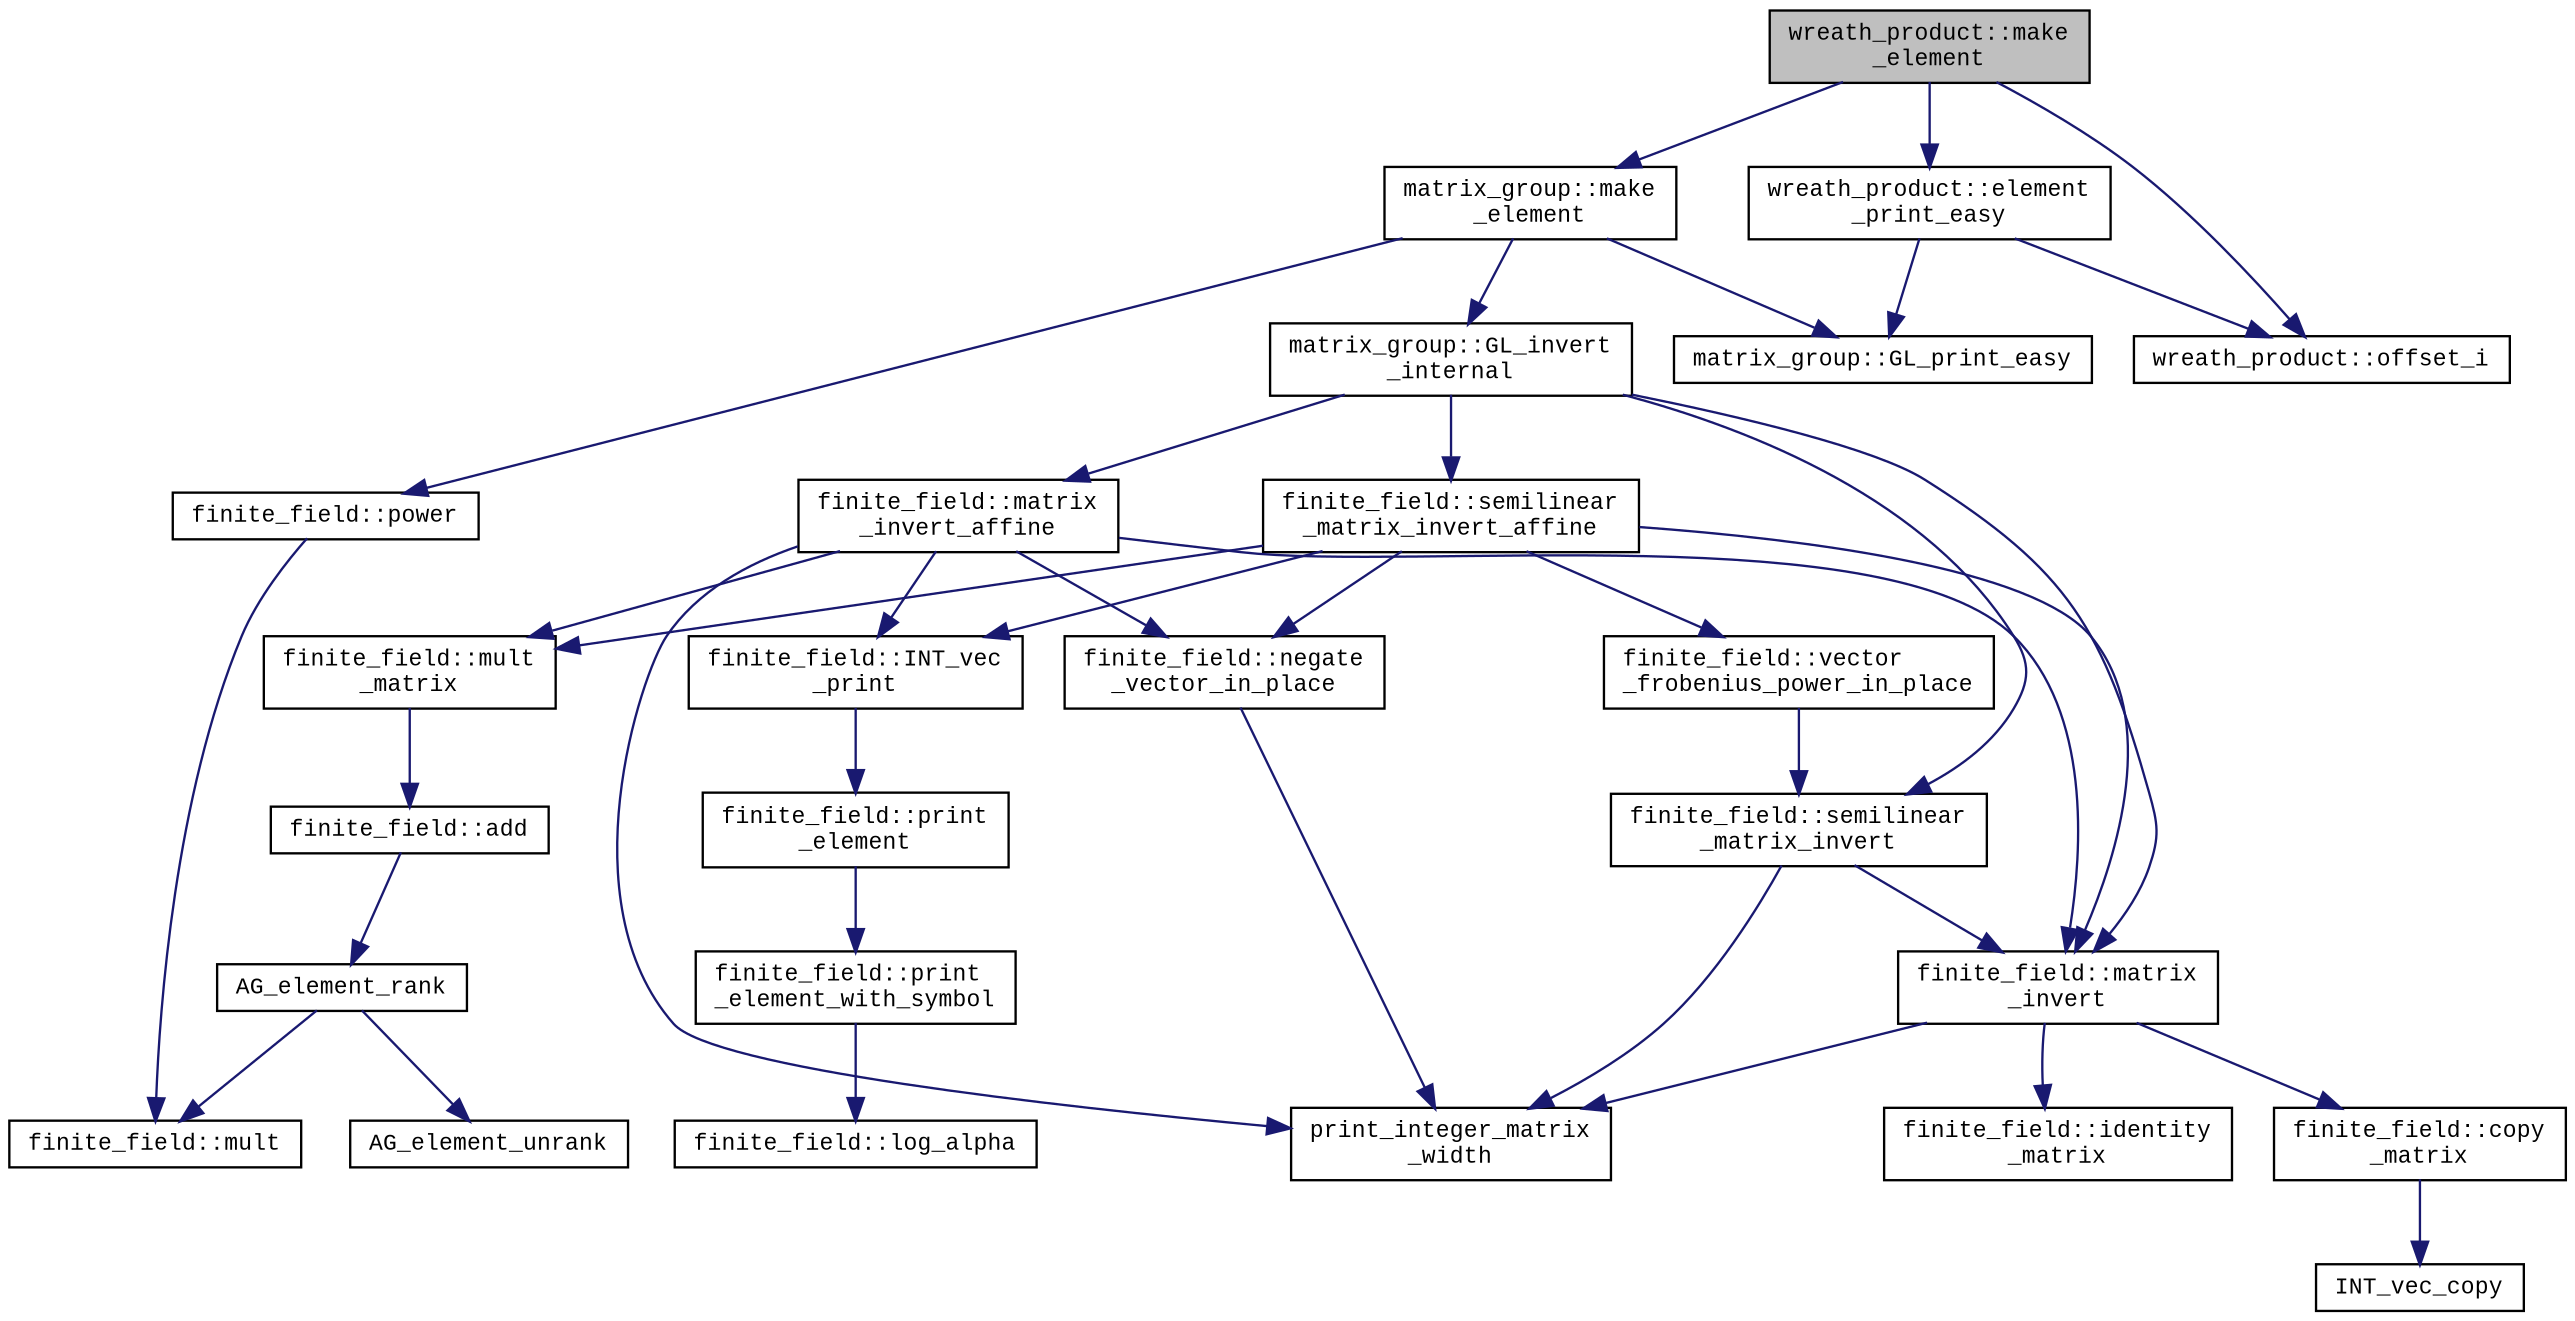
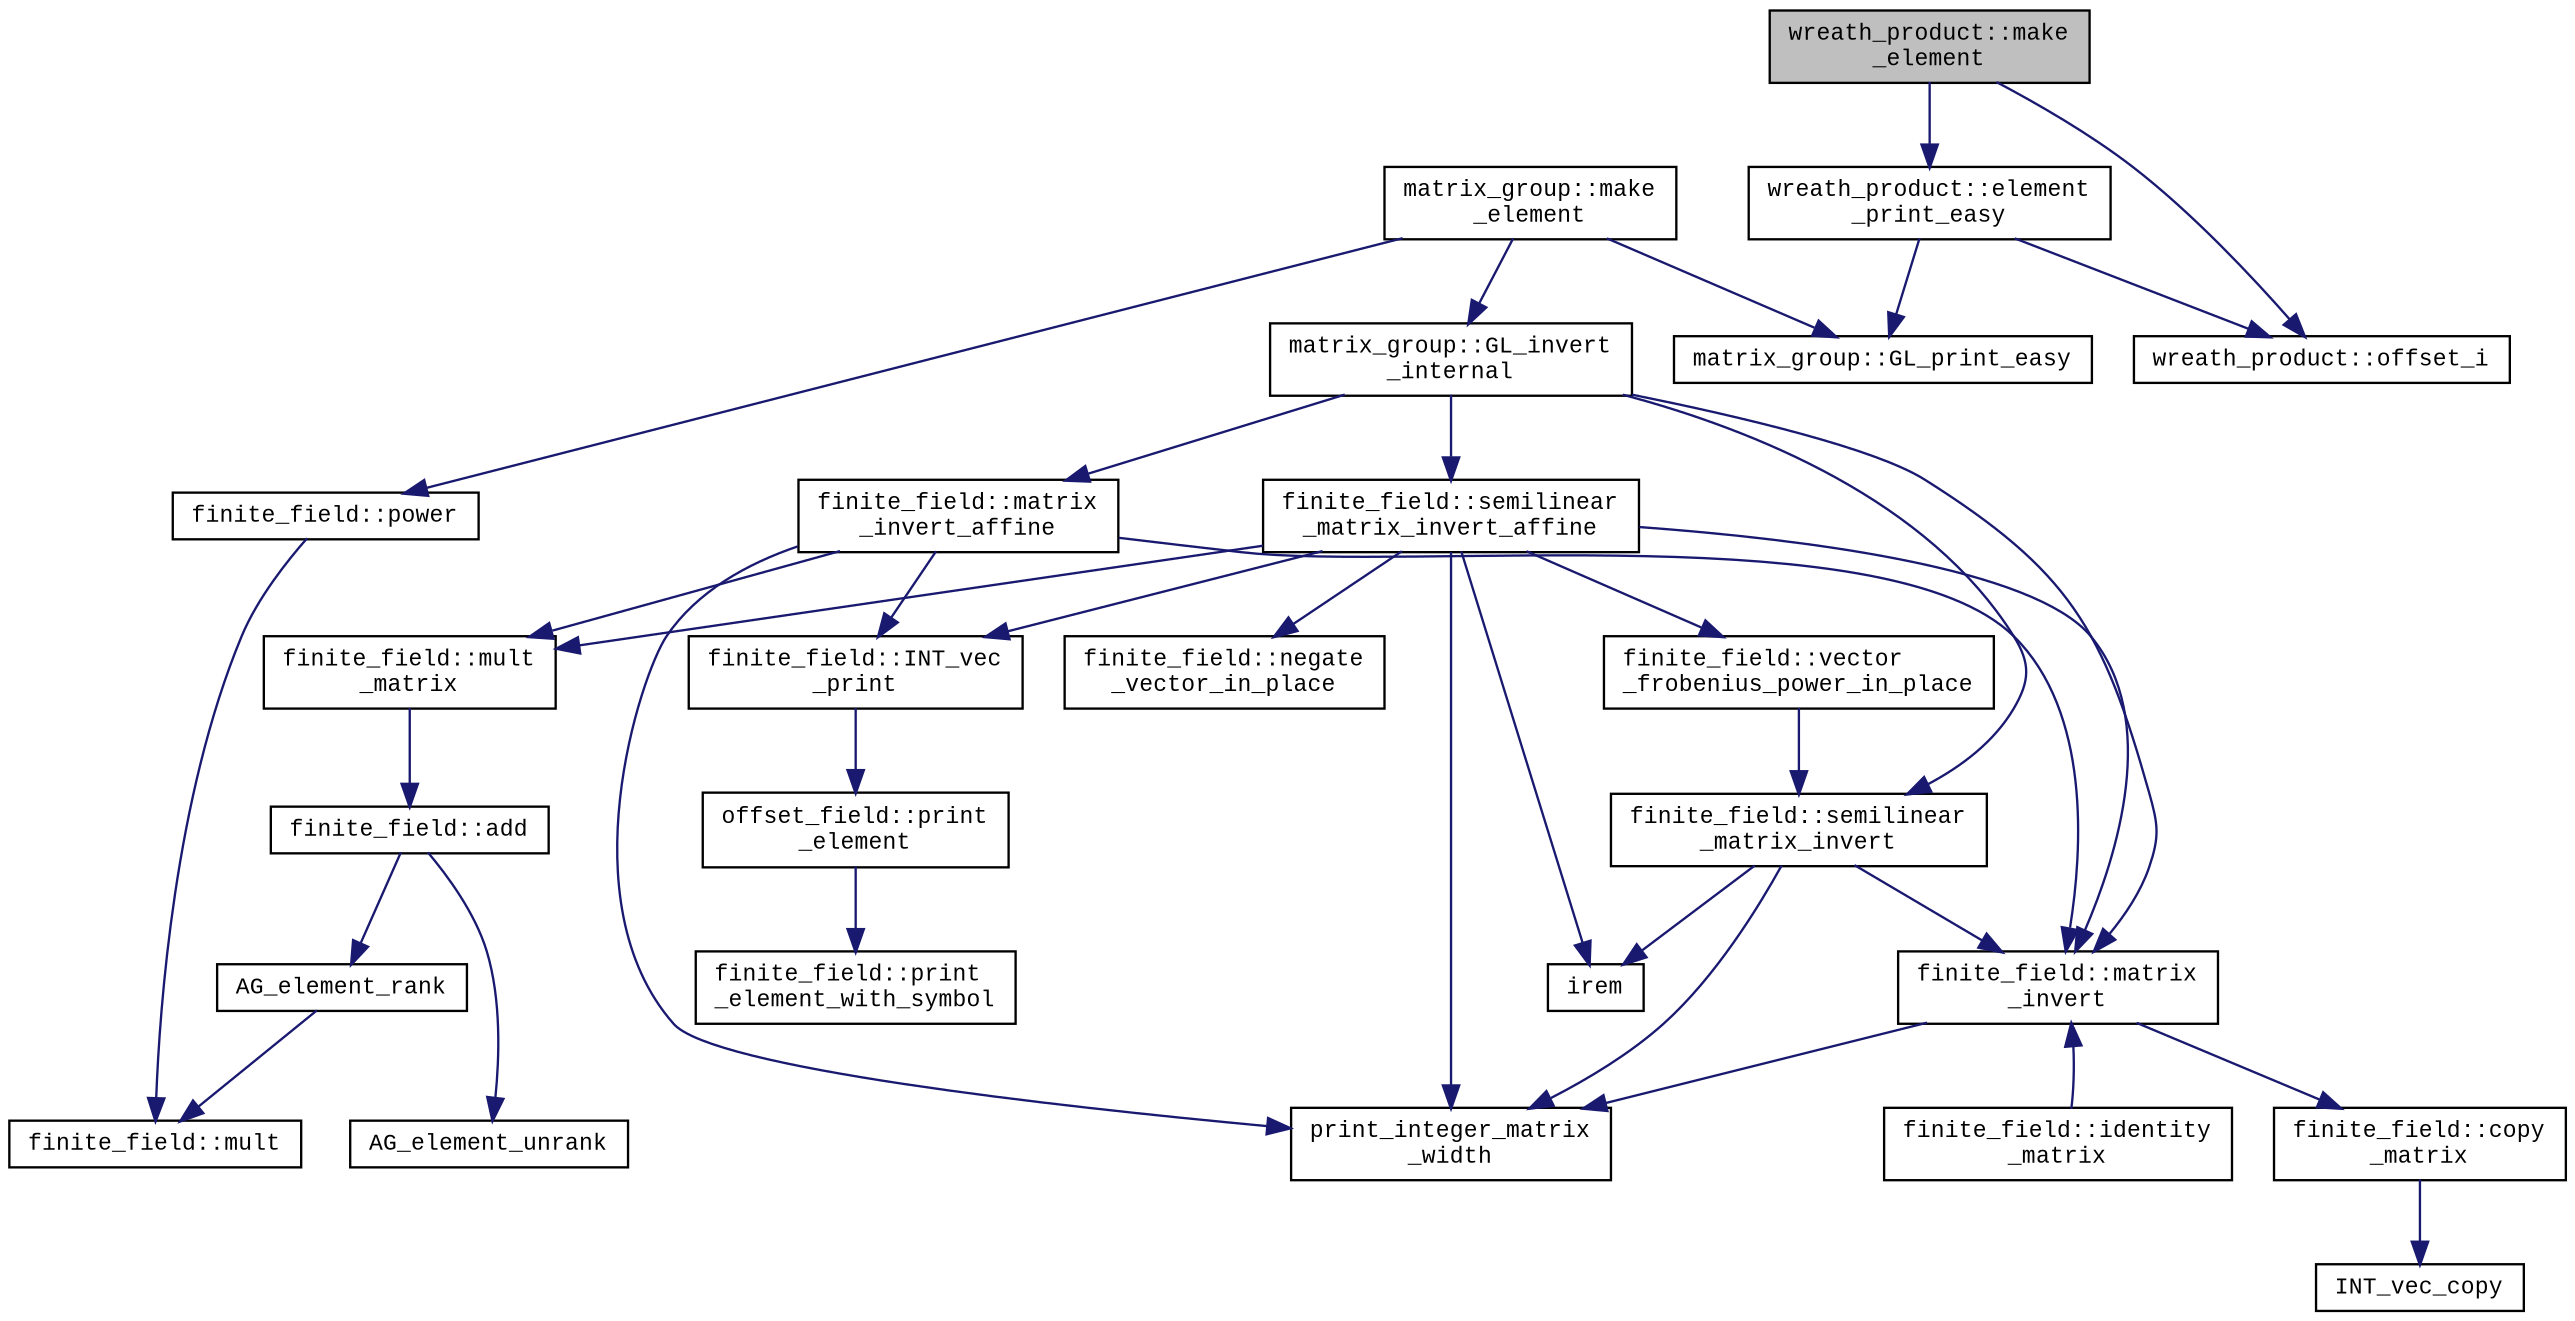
(1741, 121) -> none
(1081, 588) -> none
(856, 830) -> (856, 830)
(1333, 898) -> (1451, 818)
none -> (1596, 988)
(2042, 1054) -> (2074, 1078)
(408, 1058) -> (491, 967)
(856, 1144) -> none
